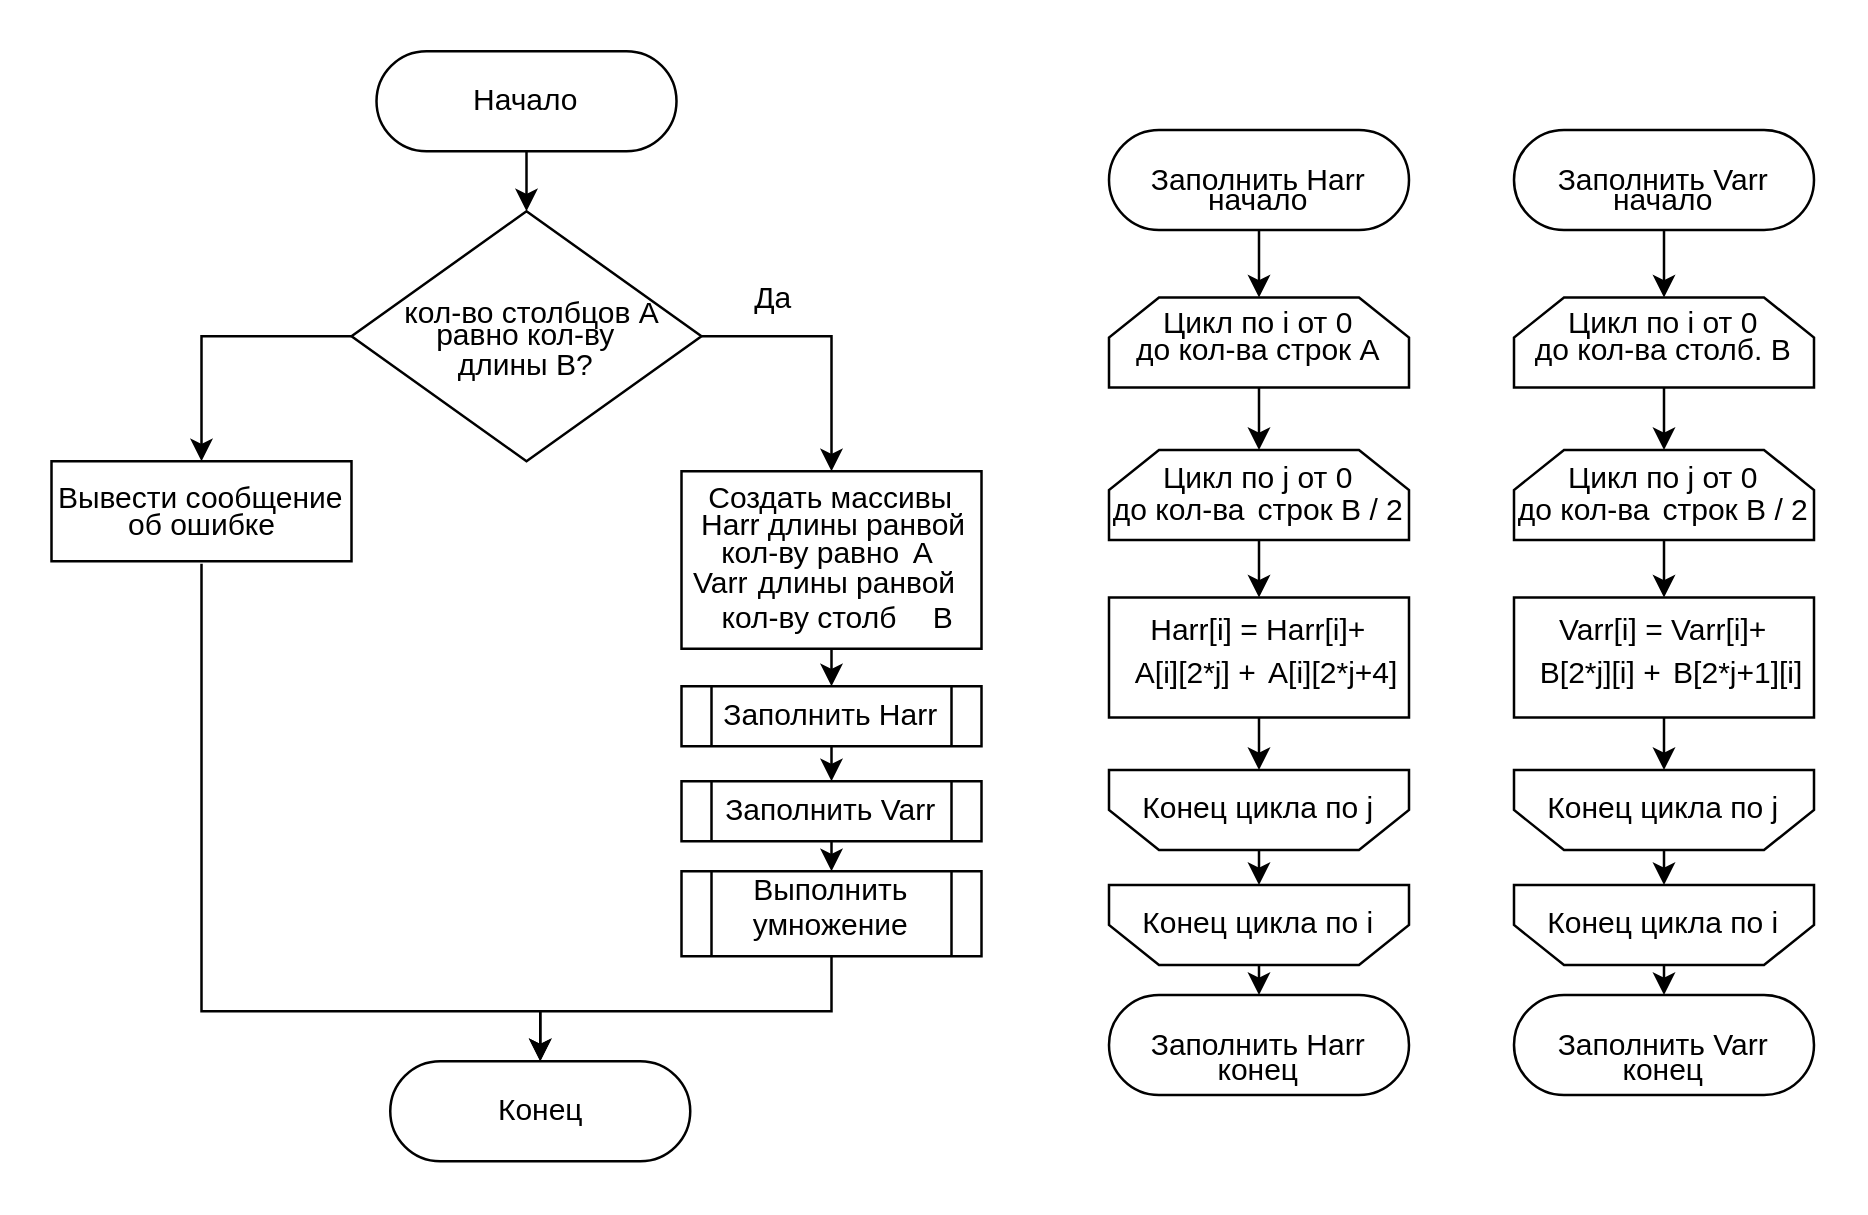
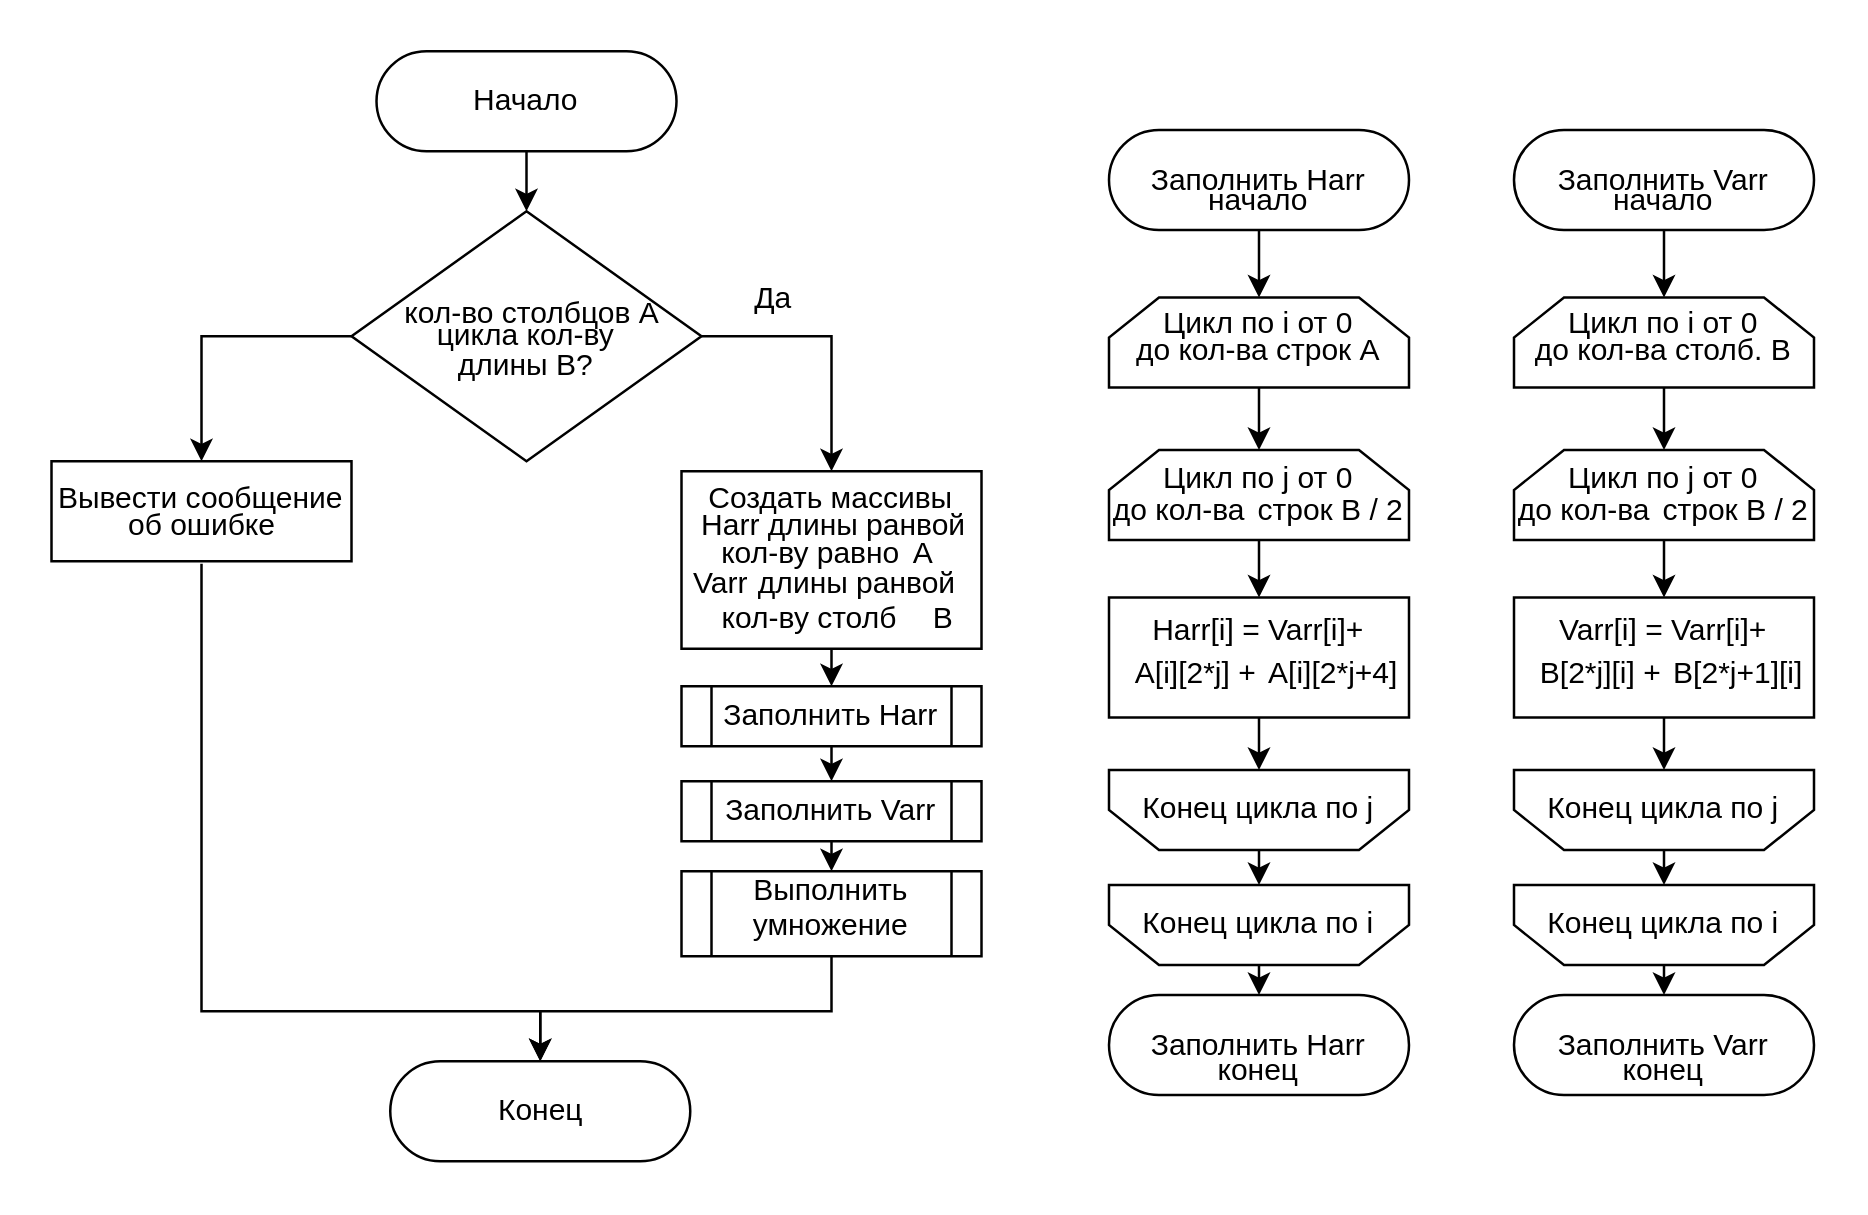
(526, 336) -> (526, 336)
(1259, 631) -> (1259, 631)
